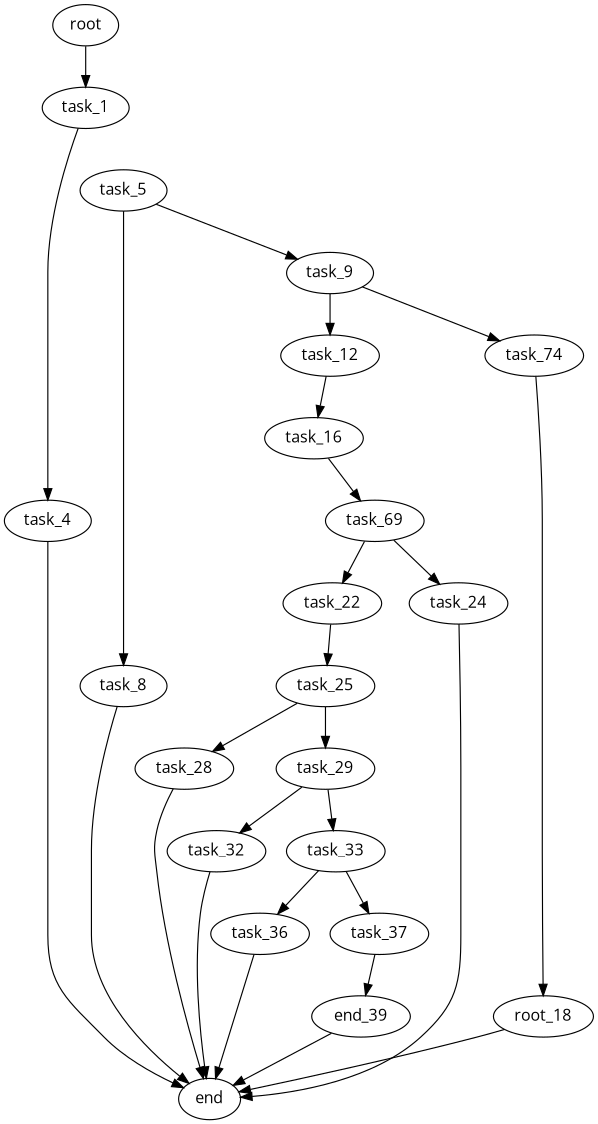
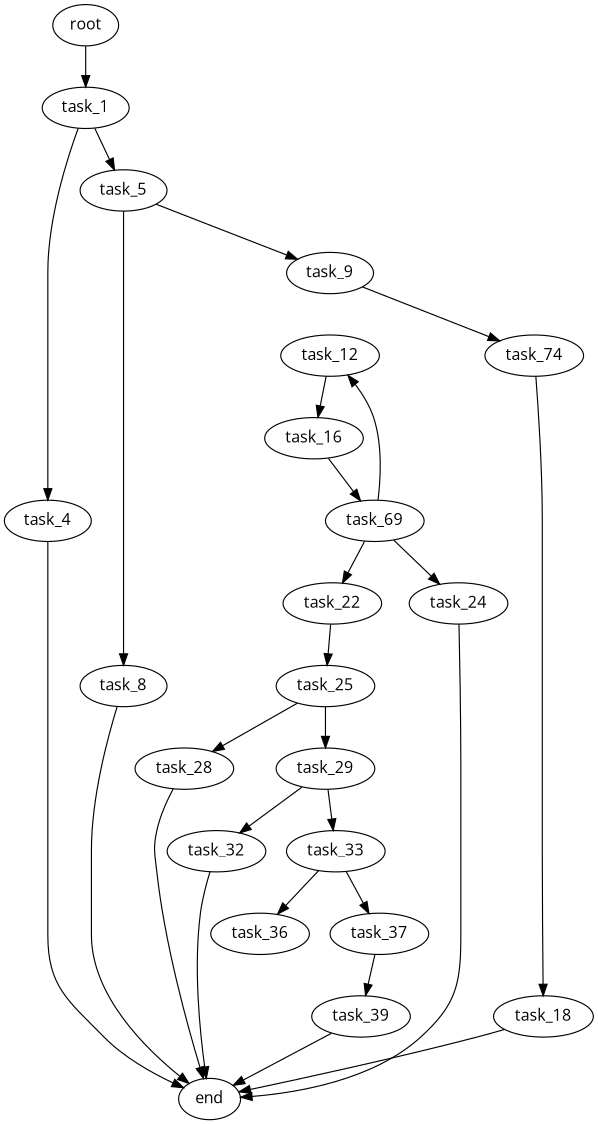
none -> (102, 144)
(330, 309) -> (379, 440)
(237, 1011) -> none
(361, 1016) -> (361, 1016)
(543, 1016) -> (543, 1016)
